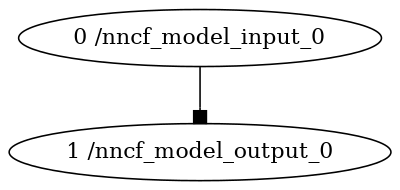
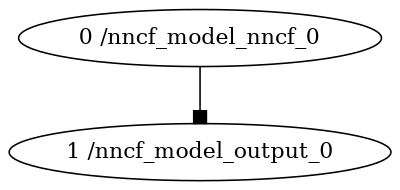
(200, 38) -> (200, 38)
